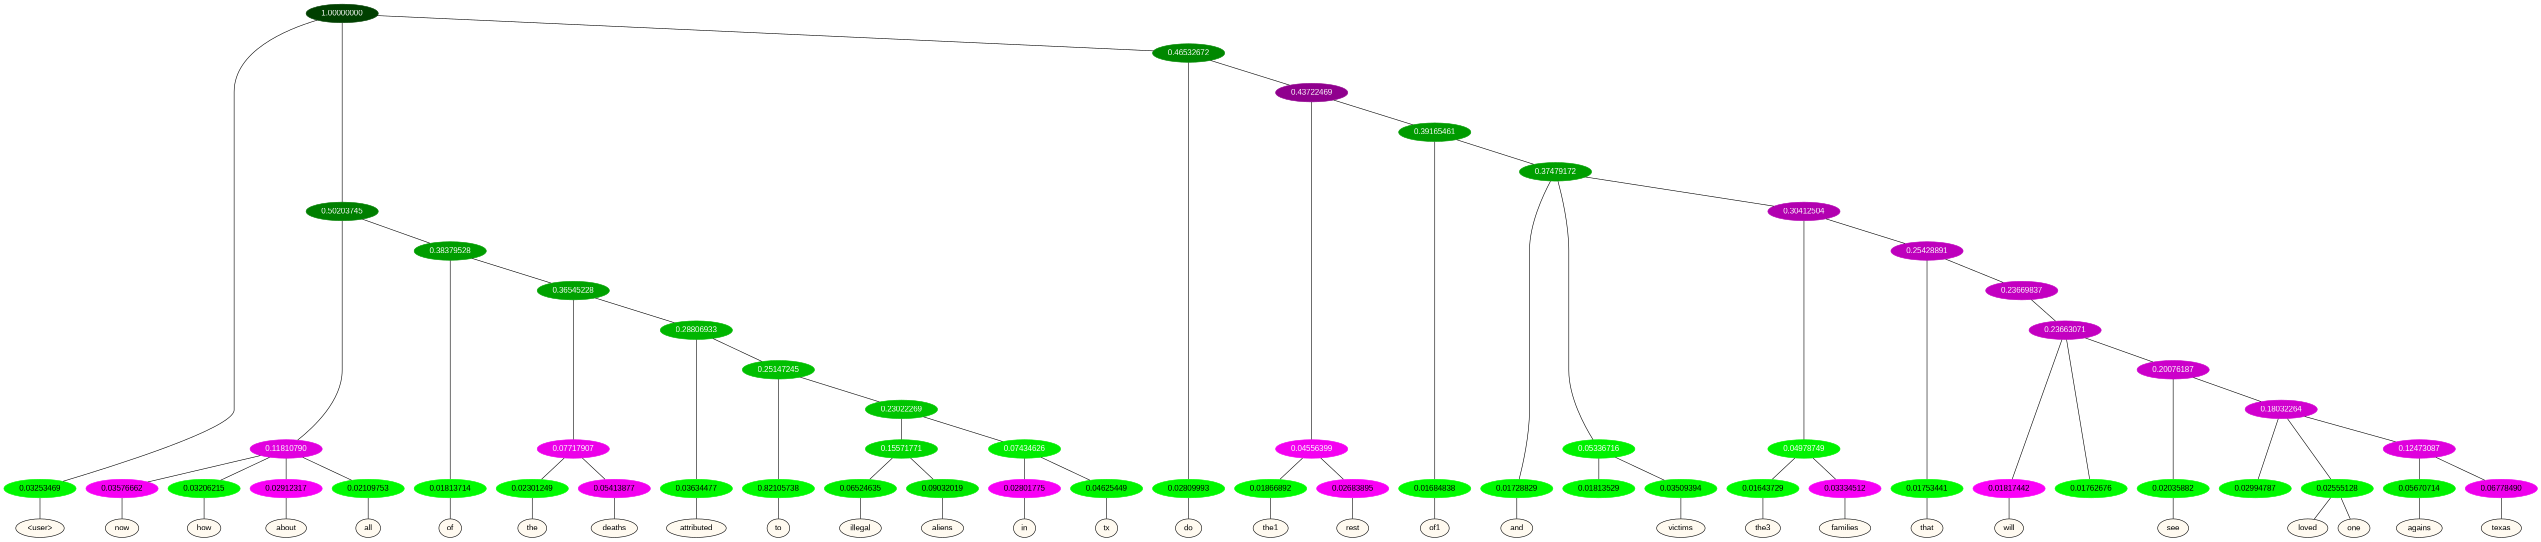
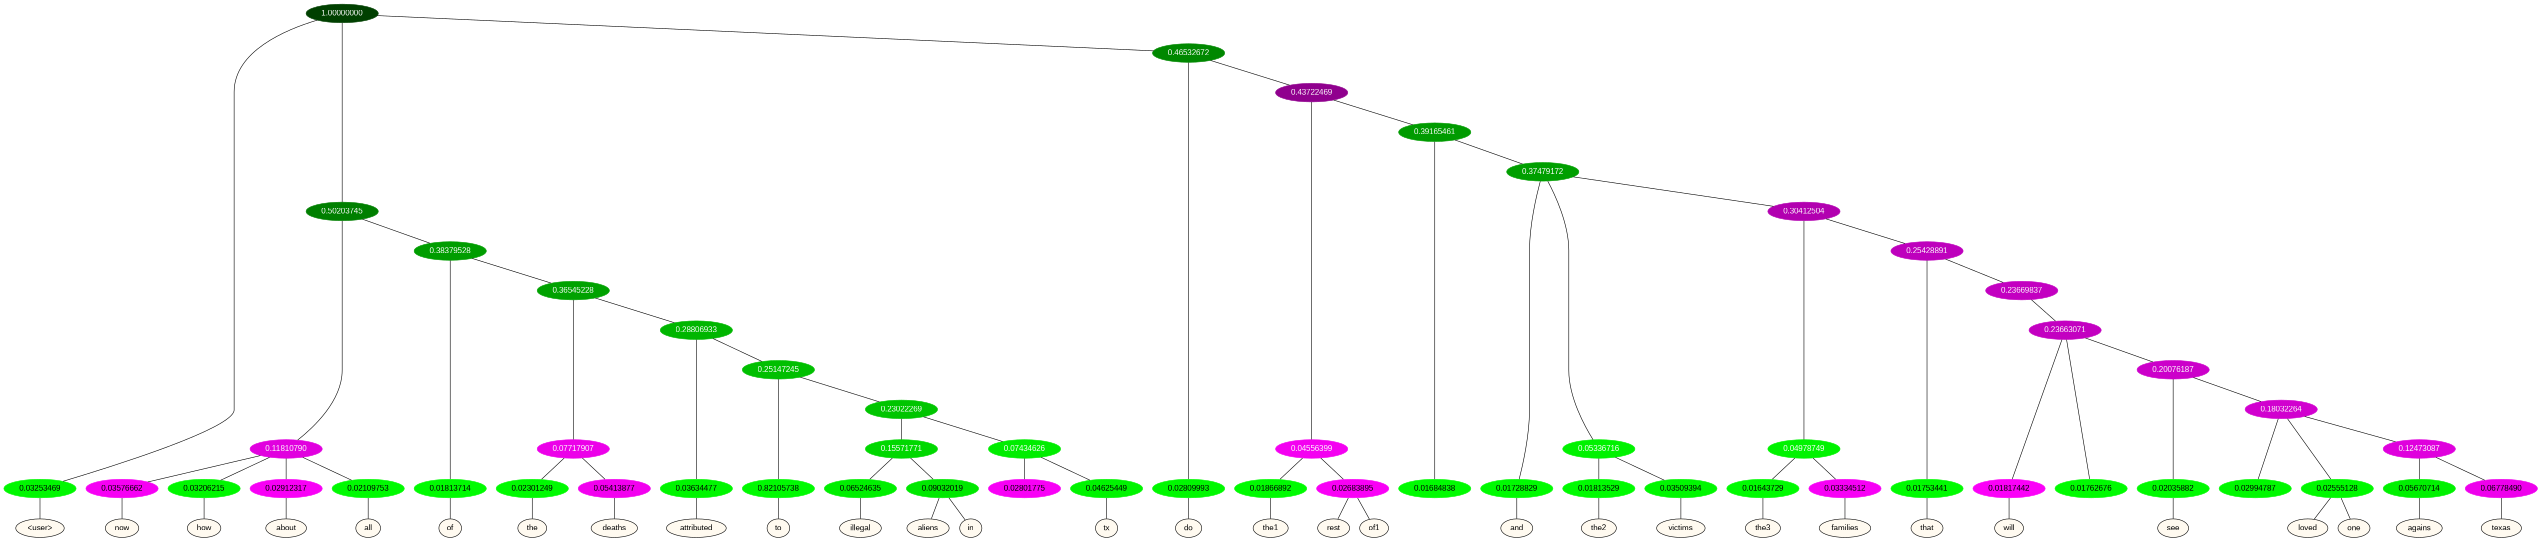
(1025, 508) -> (957, 509)
(1435, 508) -> (1364, 509)
none -> (1599, 528)
